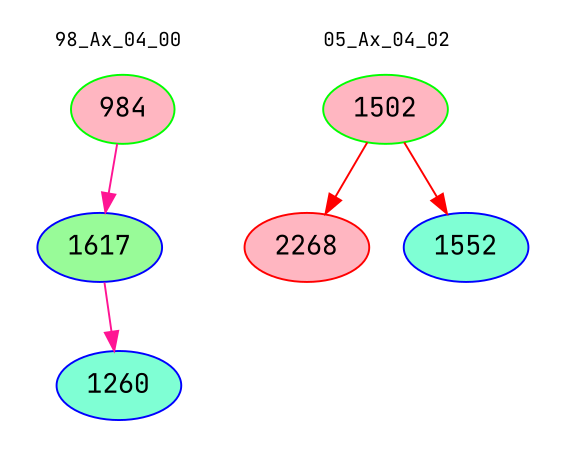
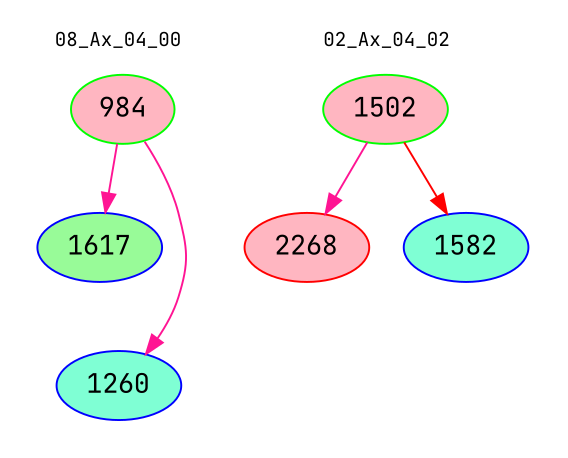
(119, 41) -> (119, 41)
(387, 41) -> (387, 41)
(351, 170) -> (351, 170)
(466, 247) -> (466, 247)
(108, 307) -> (184, 239)
